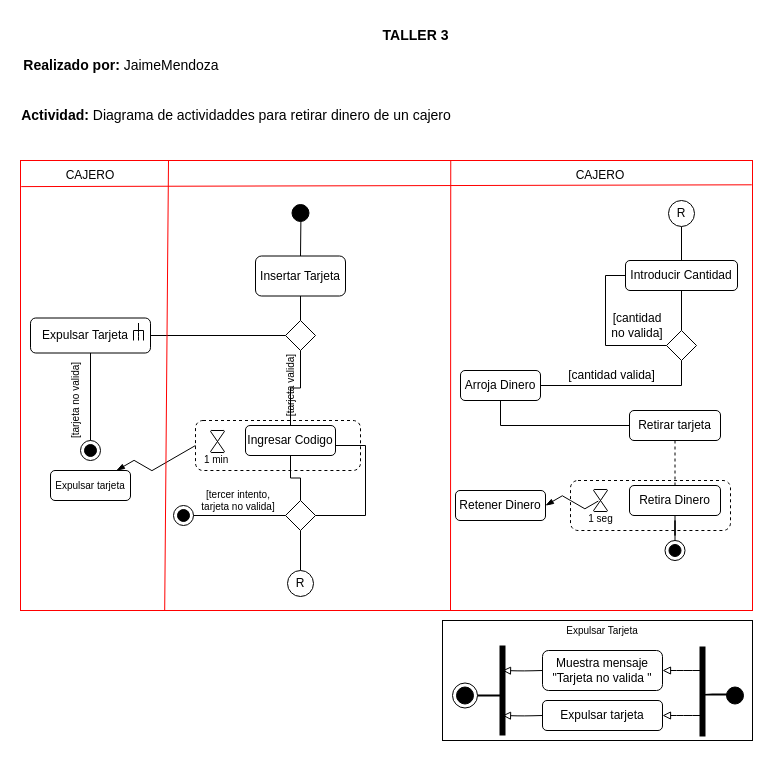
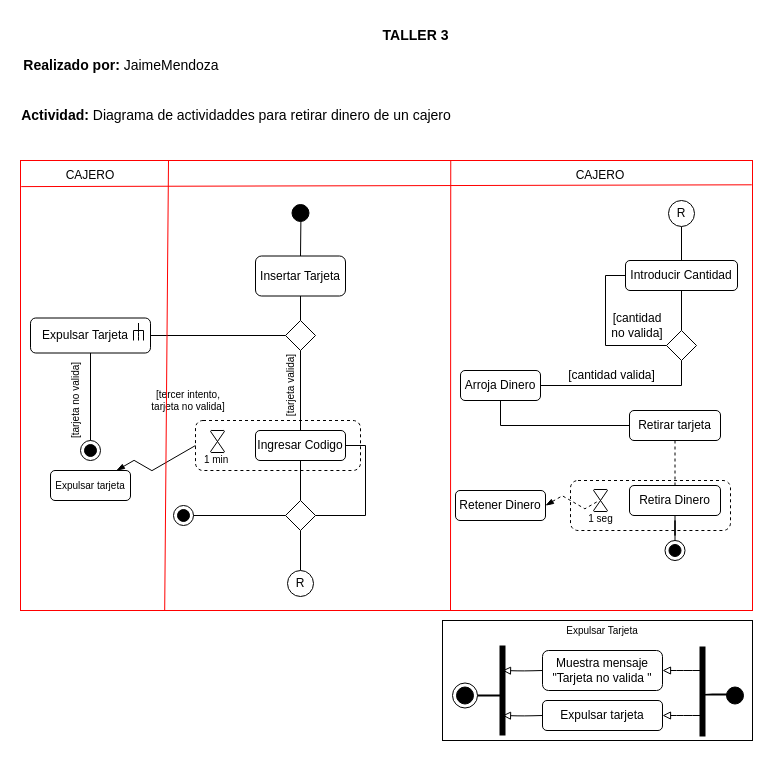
(291, 441) -> (301, 446)
(239, 501) -> (189, 401)
(575, 503) -> (575, 503)
